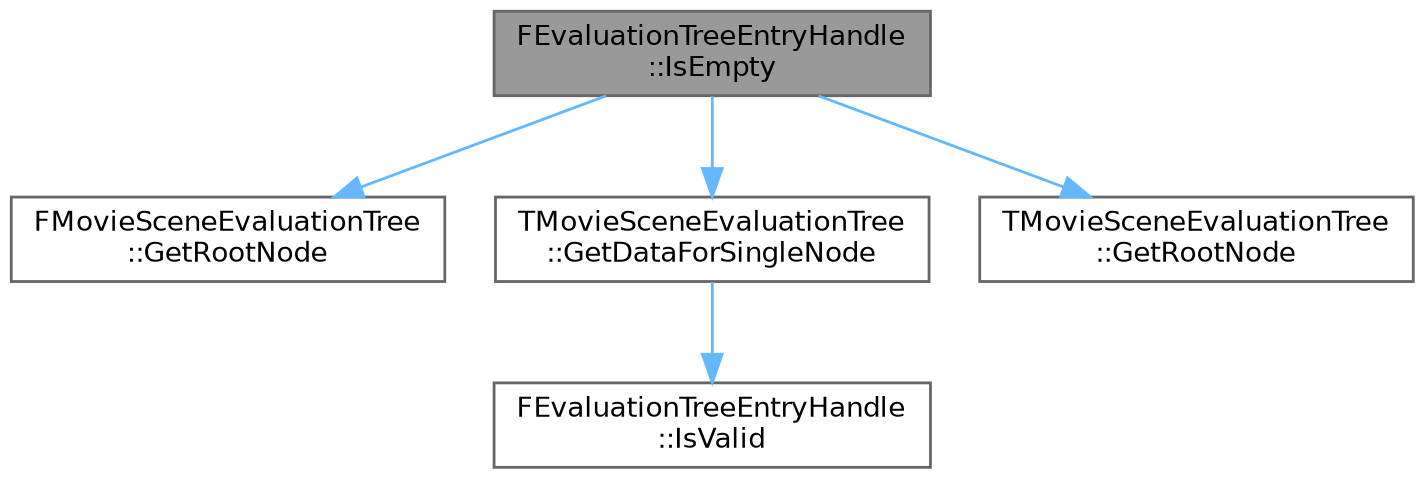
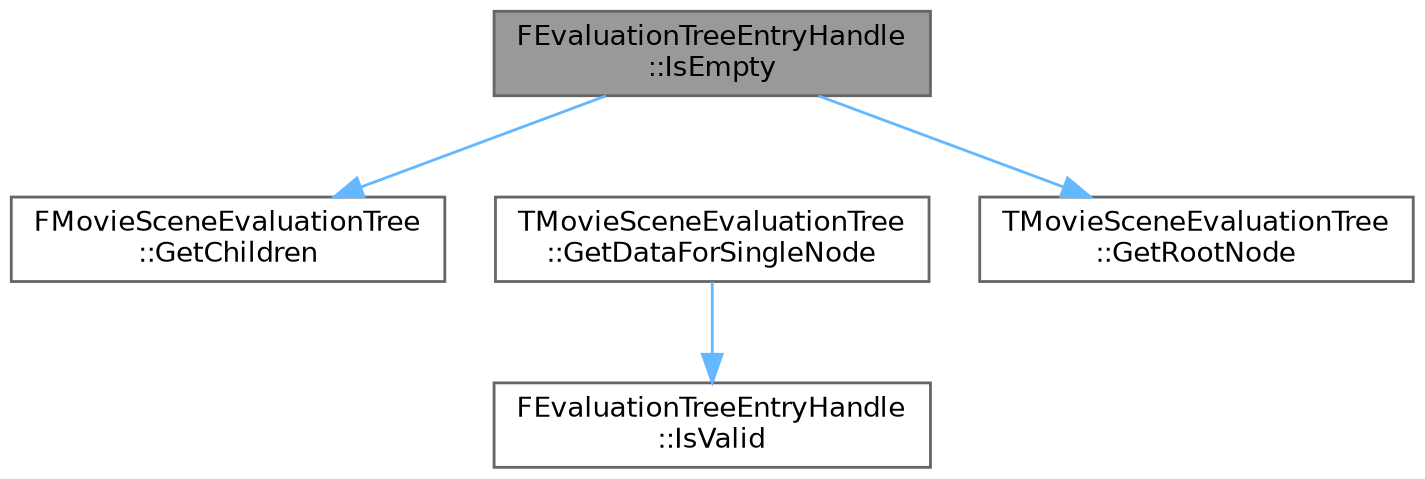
(712, 132) -> none
(228, 239) -> (228, 239)
